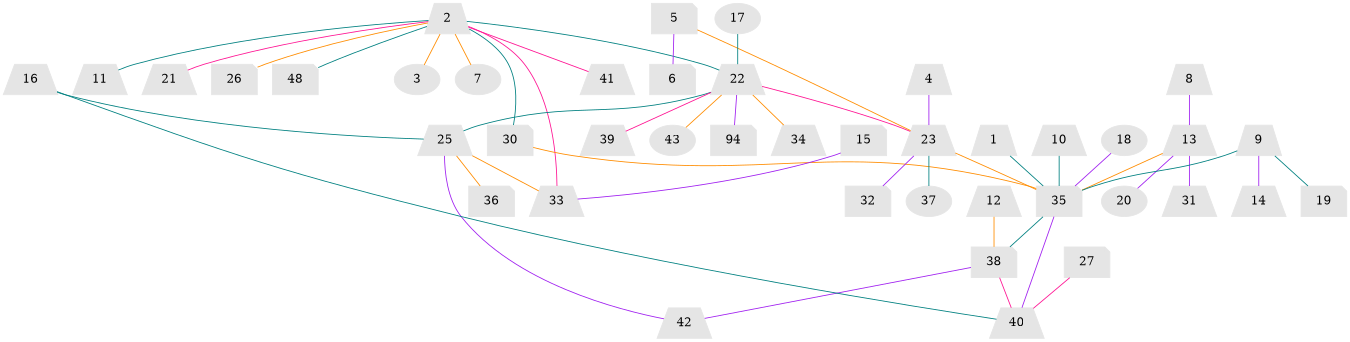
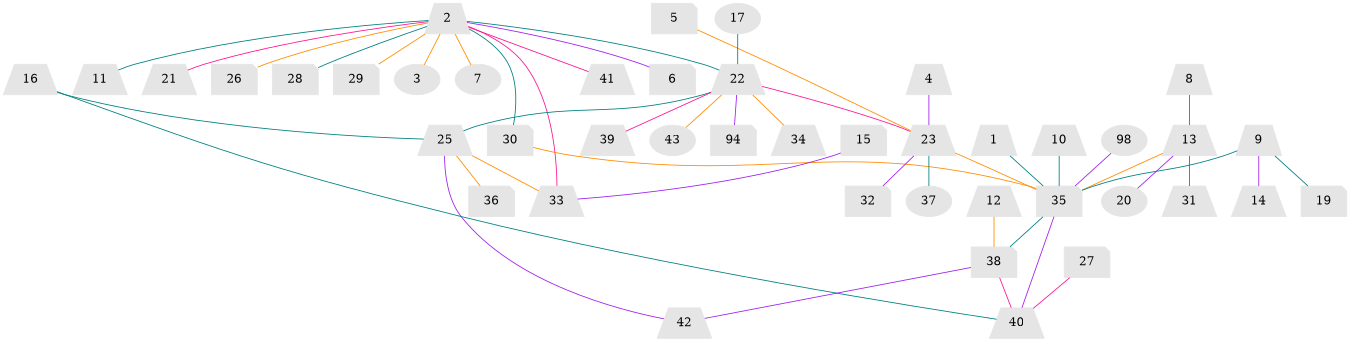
(673, 49) -> (559, 41)
(295, 80) -> (295, 80)
none -> (356, 80)
(1124, 140) -> (1124, 140)
